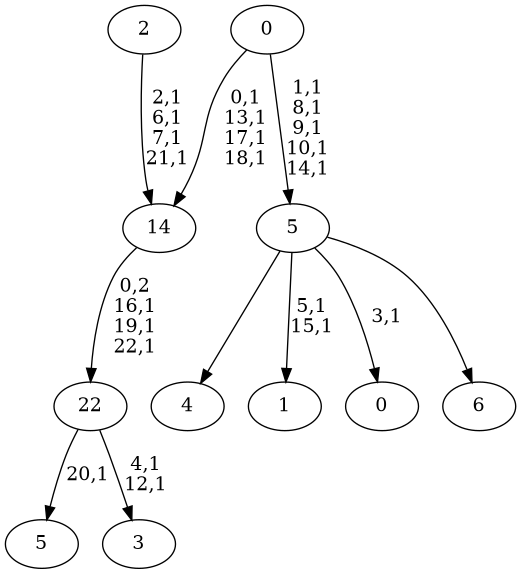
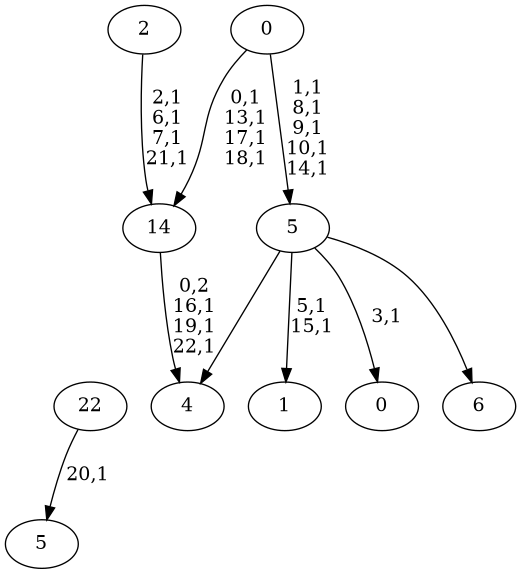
(103, 303) -> (165, 311)
(139, 544) -> none
